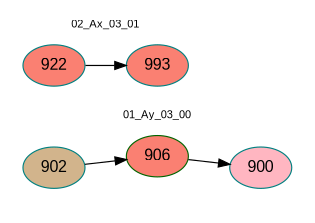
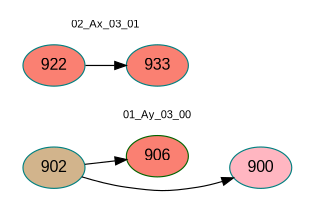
(157, 65) -> (157, 65)
(203, 161) -> (152, 190)
